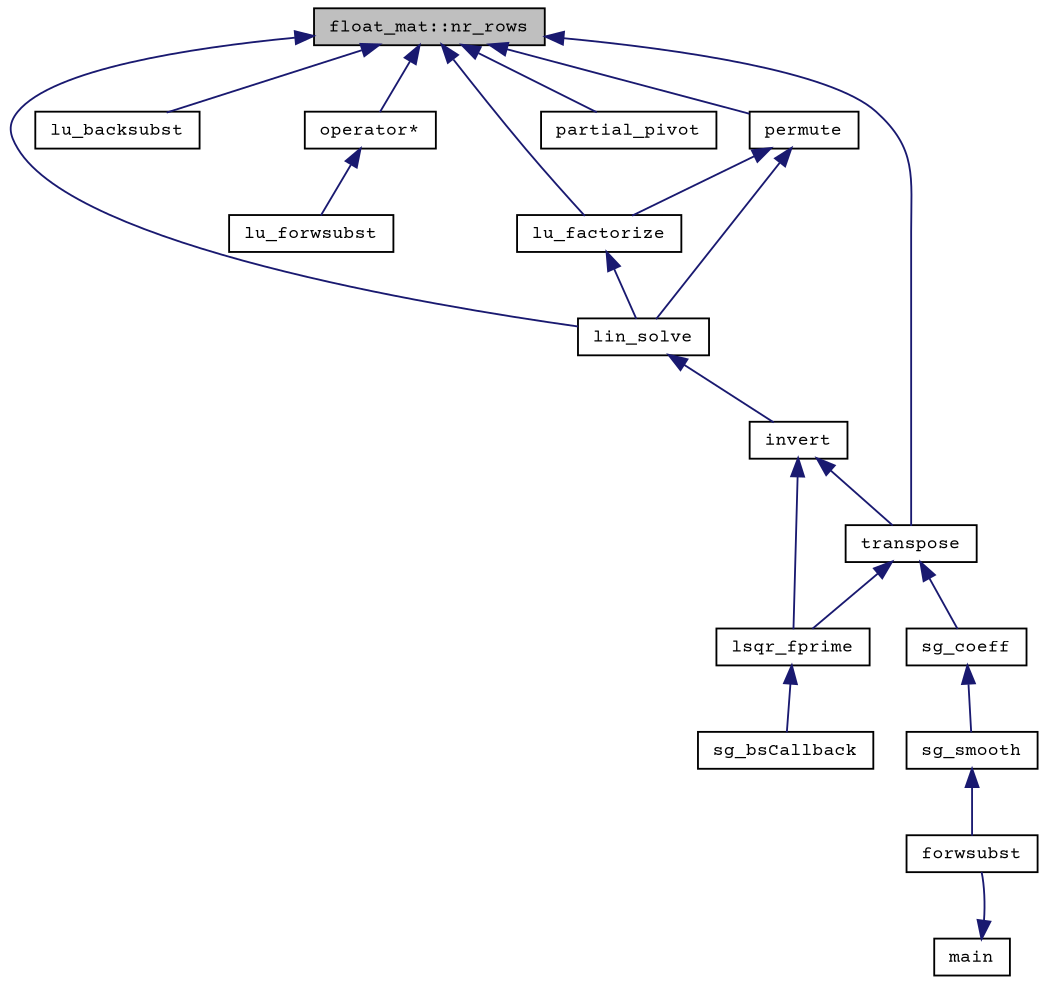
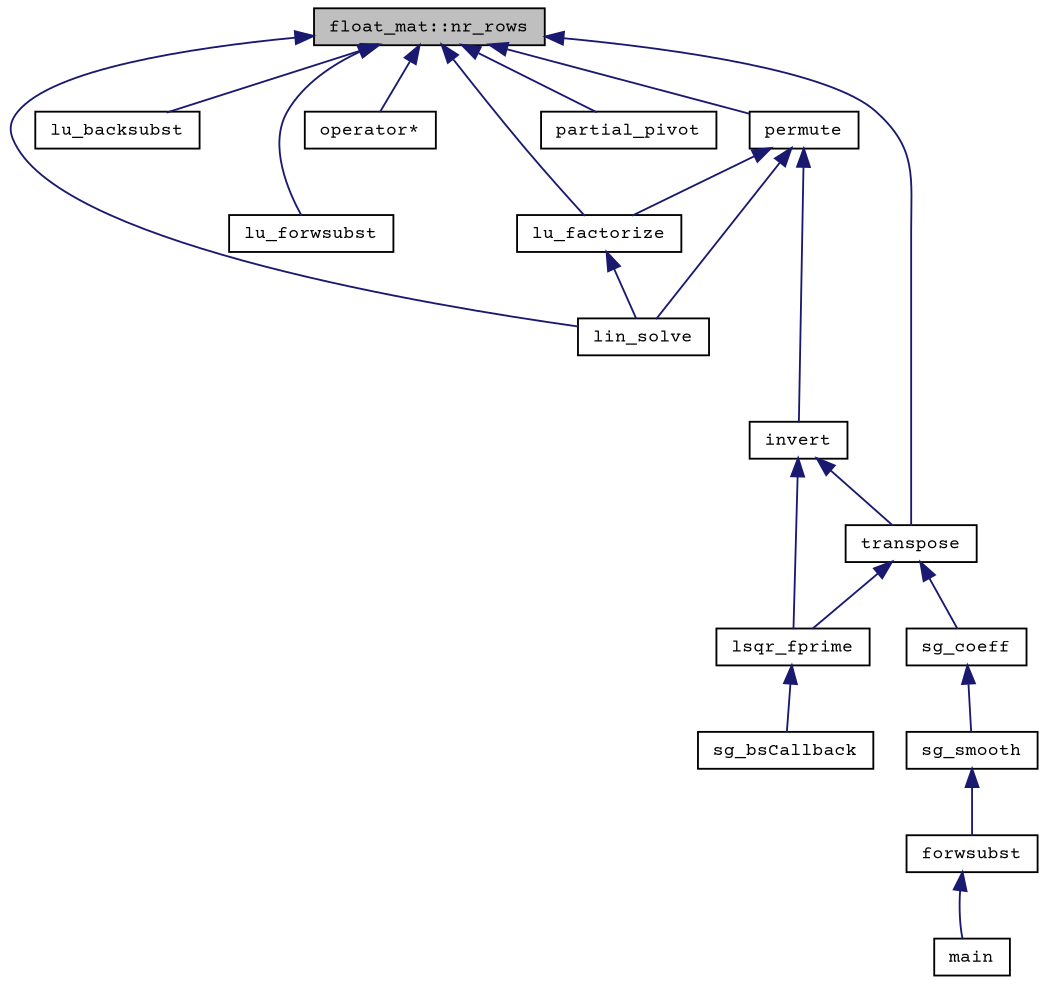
(336, 190) -> (285, 118)
(729, 394) -> (801, 295)
(984, 896) -> (960, 915)
